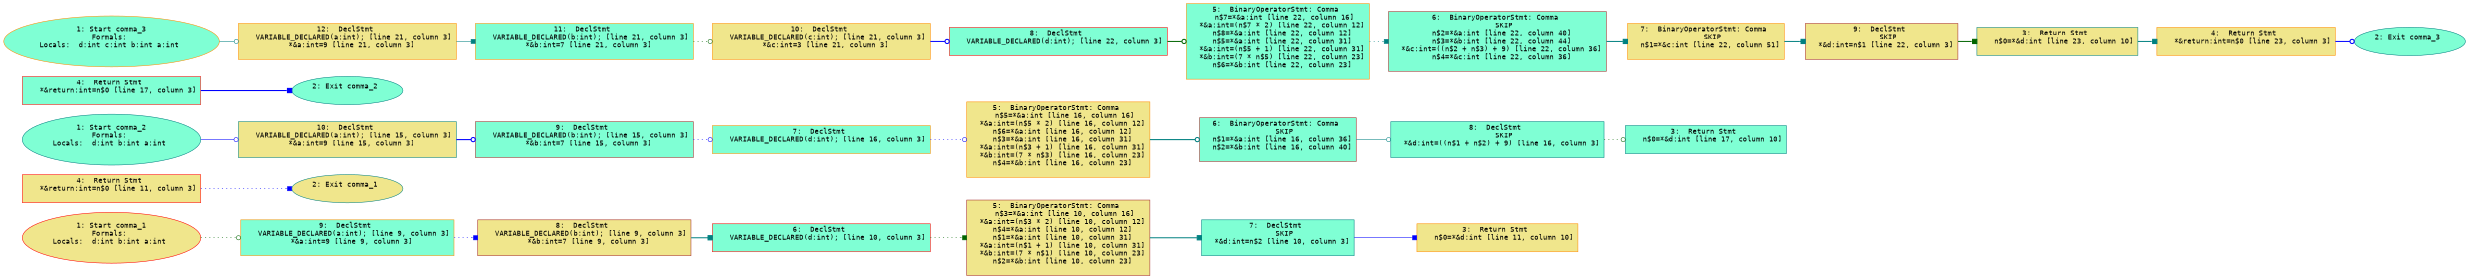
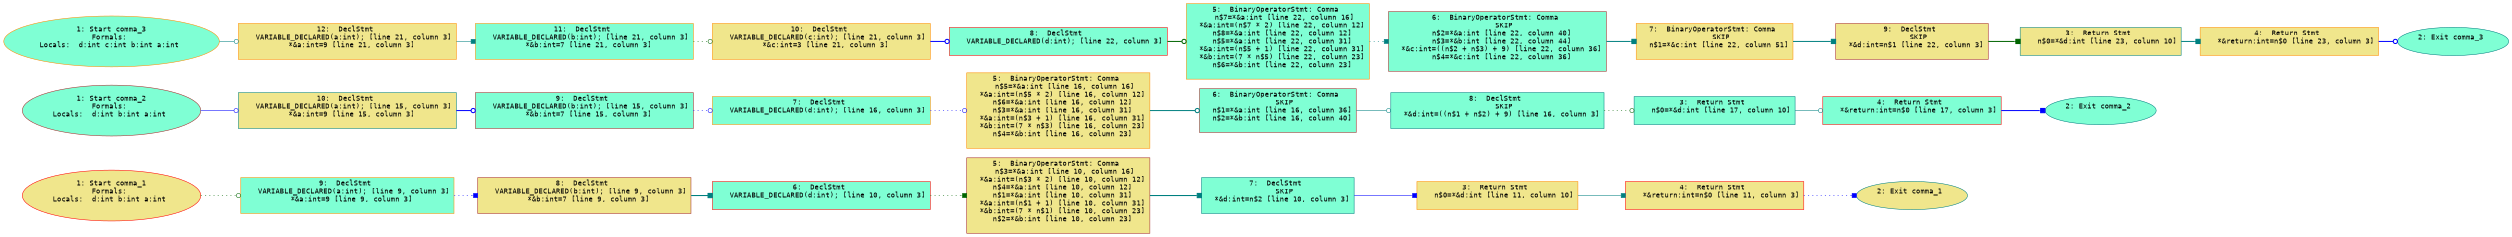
none -> (1807, 111)
(112, 140) -> (112, 111)
none -> (1599, 196)
